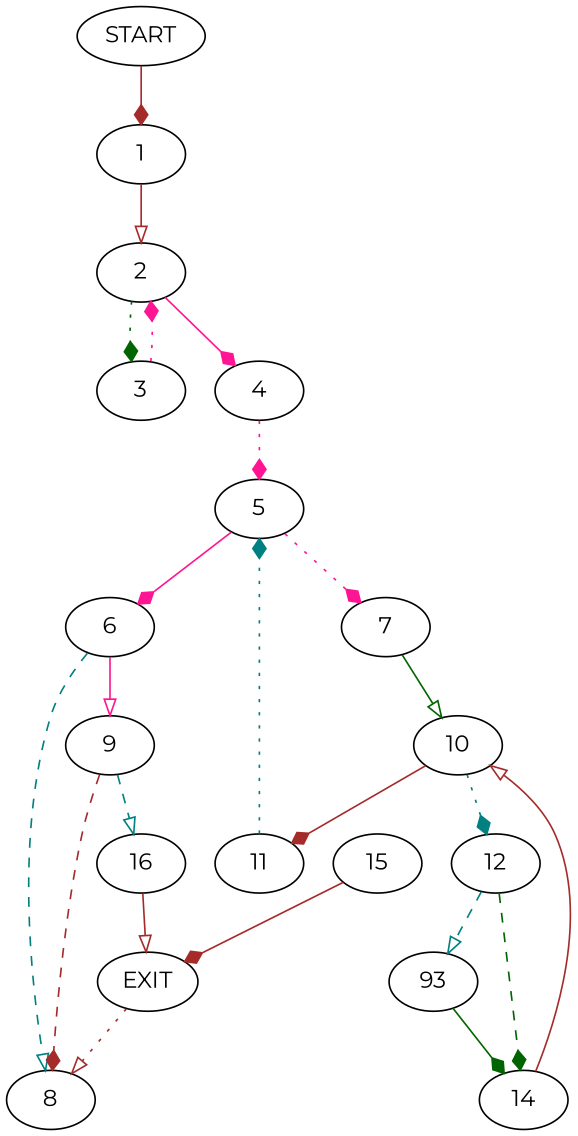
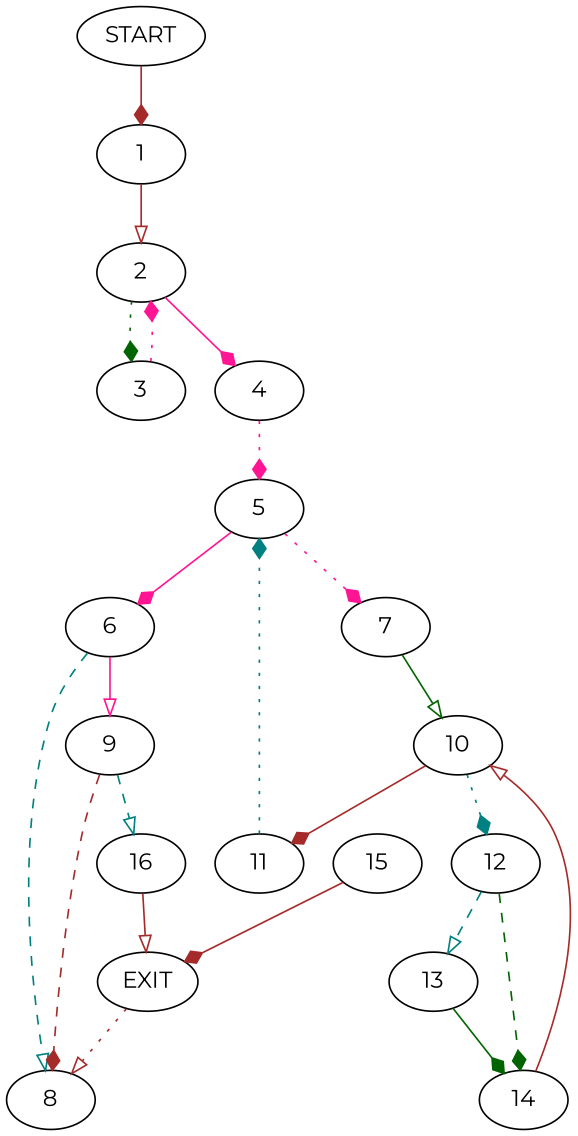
(433, 982) -> (433, 982)
